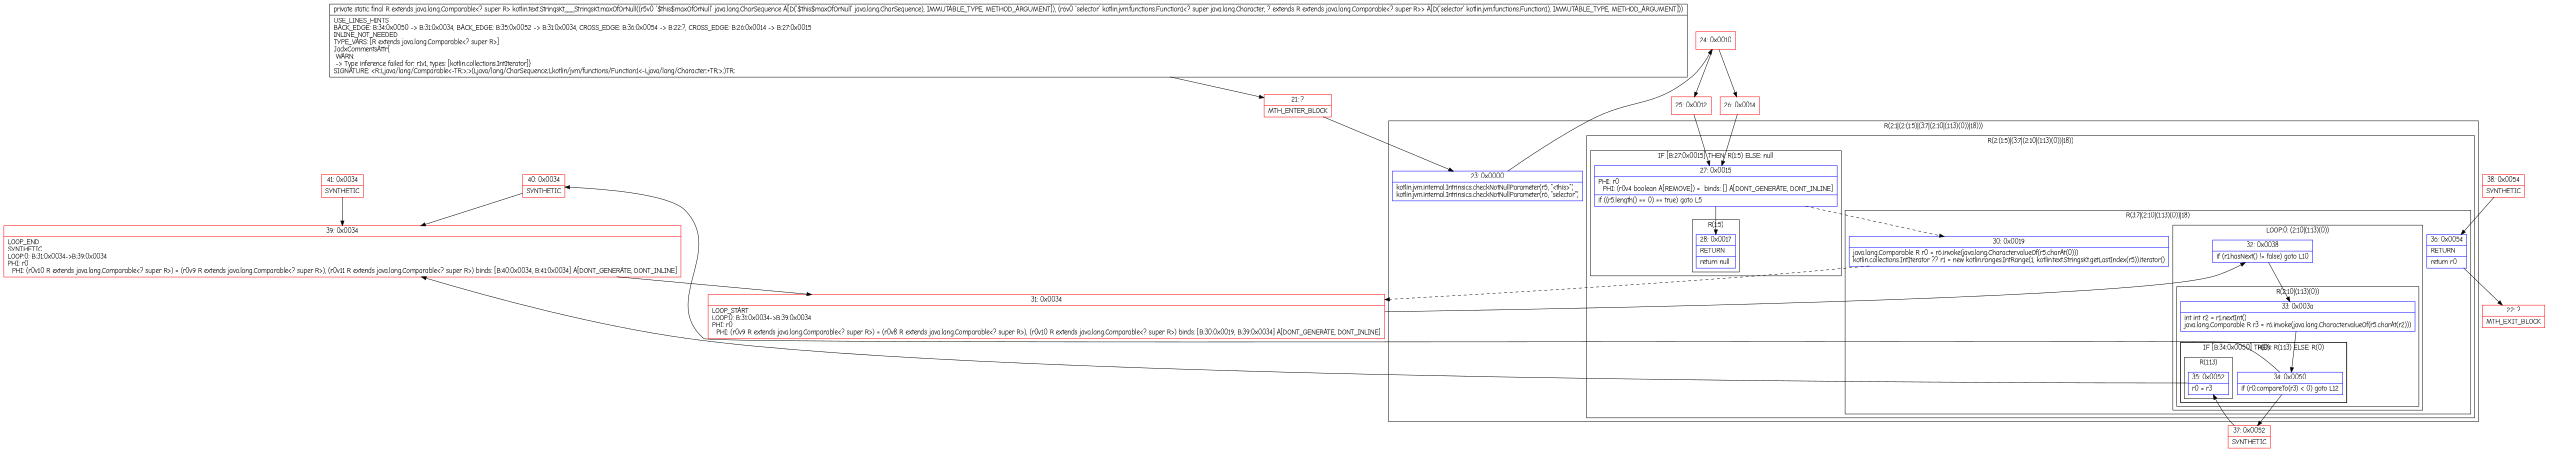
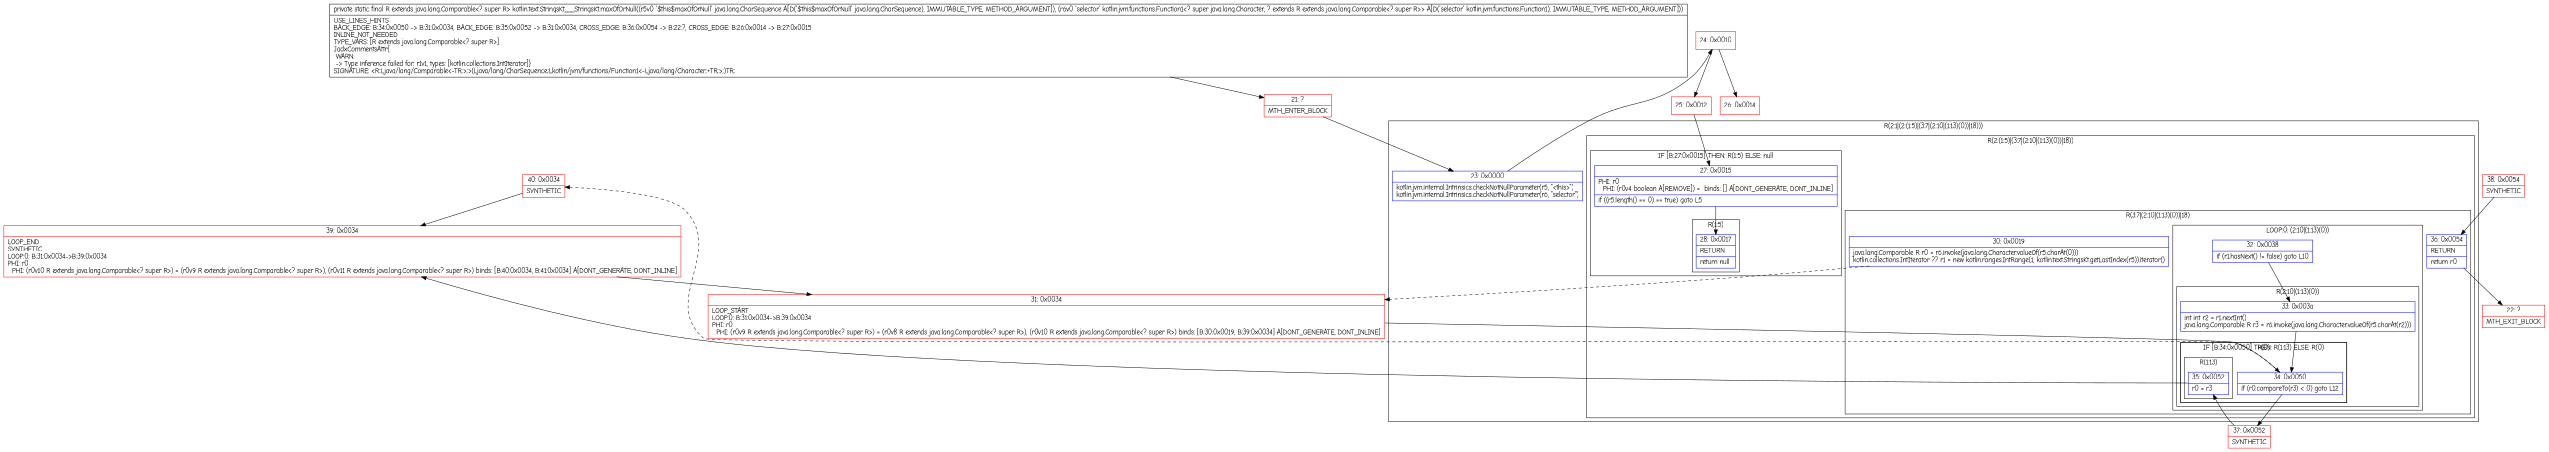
(1730, 139) -> none
(342, 186) -> none
(1873, 221) -> none
(1815, 302) -> (1835, 332)
(1368, 342) -> (1368, 342)
